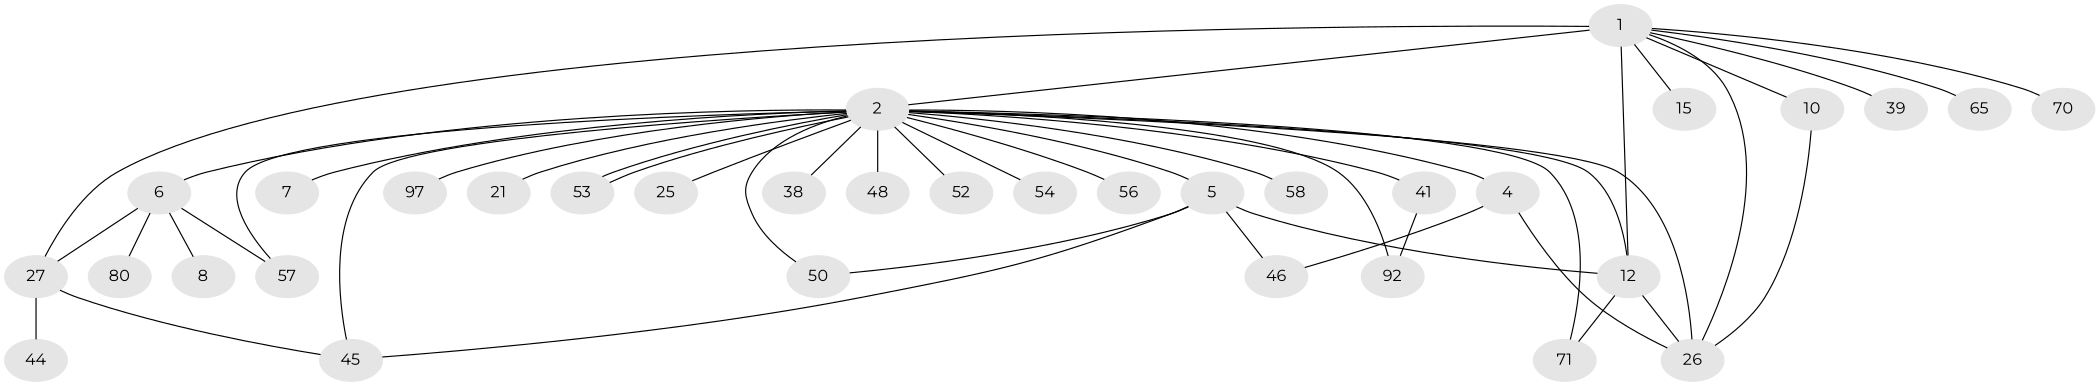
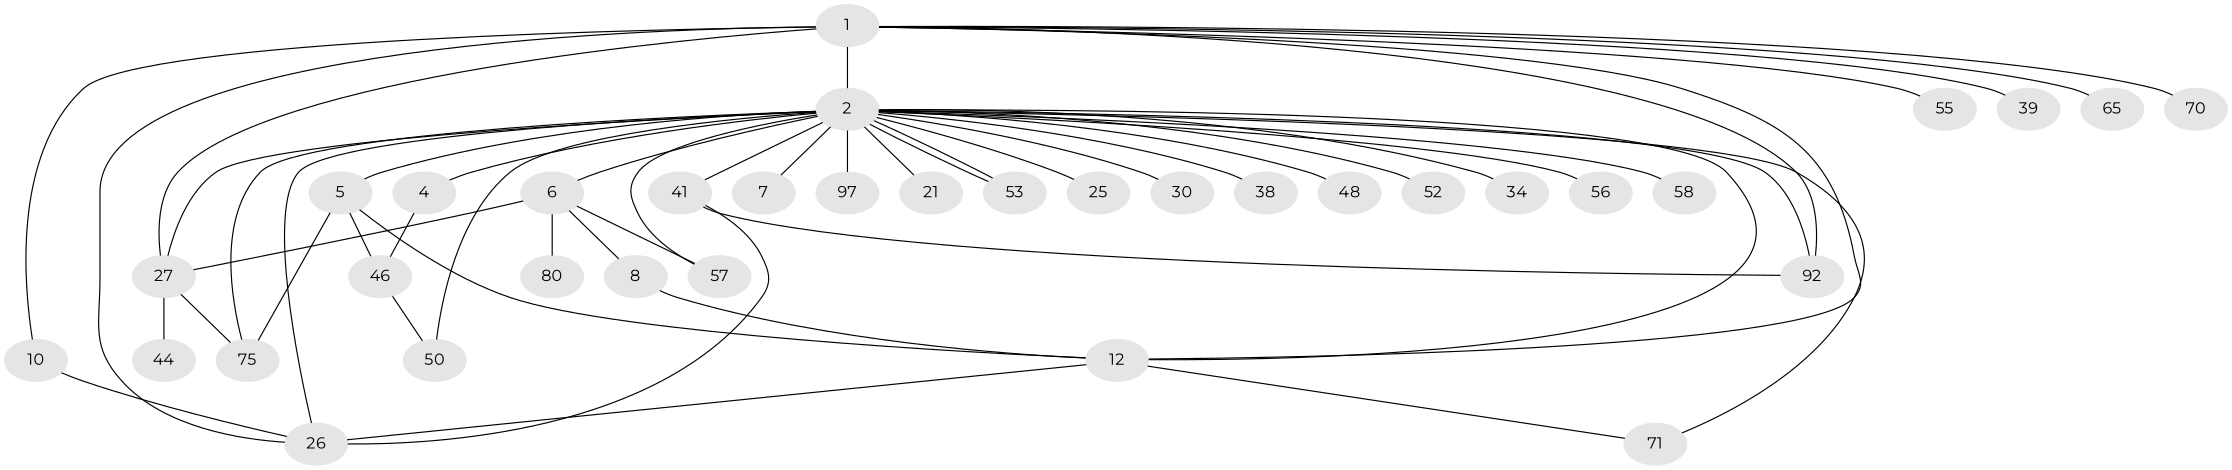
none -> (1392, 56)
(1684, 109) -> (1945, 109)
none -> (465, 133)
(1045, 193) -> (1517, 193)
none -> (1182, 193)
(1021, 249) -> (407, 319)
(1585, 296) -> (629, 395)
none -> (870, 338)
(351, 360) -> (248, 360)
